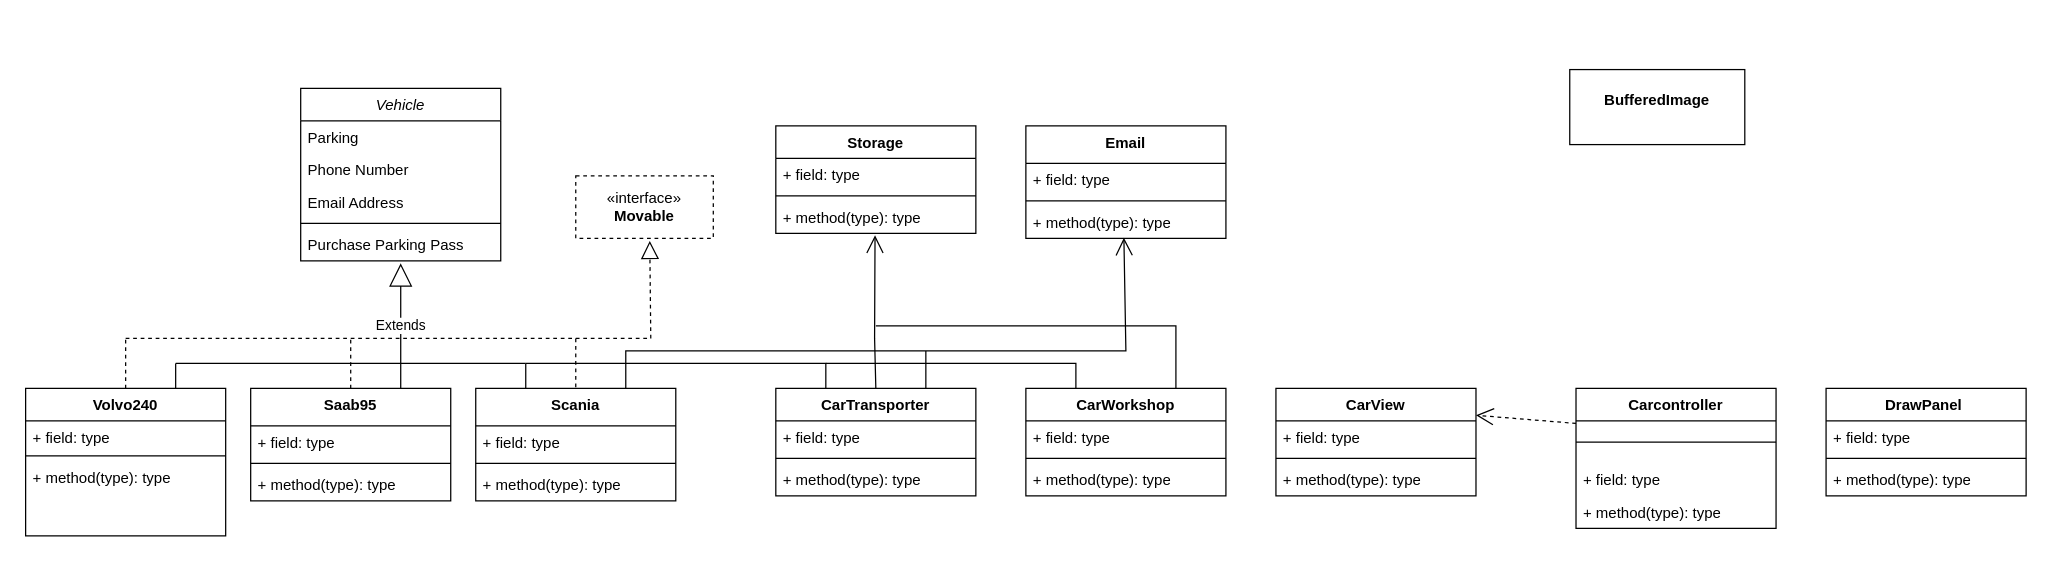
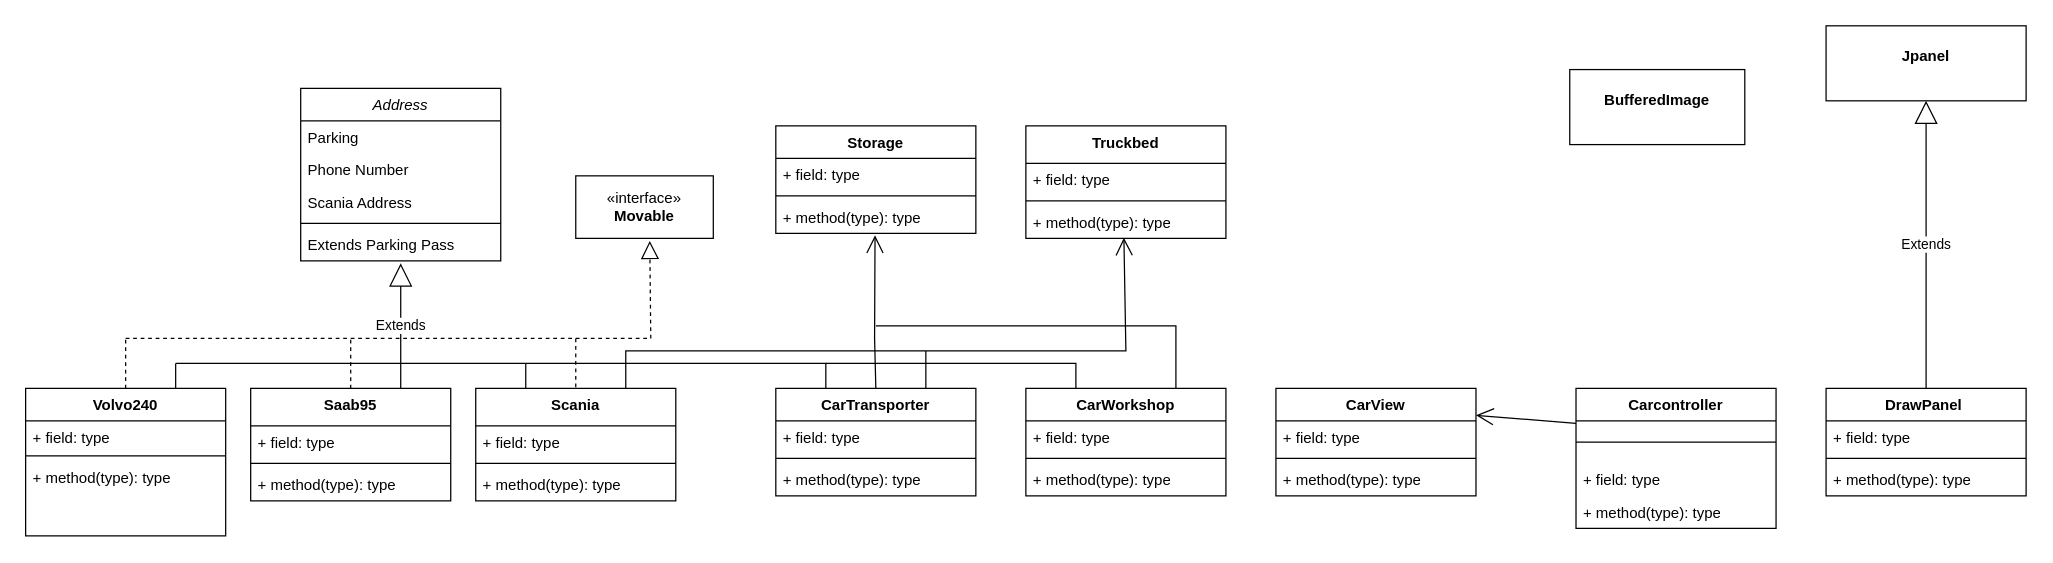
none -> (1926, 63)
(400, 105) -> (400, 105)
(1126, 143) -> (1126, 143)
(356, 203) -> (362, 203)
(644, 207) -> (644, 207)
(390, 245) -> (386, 245)
none -> (1926, 256)
(1526, 419) -> (1526, 419)
